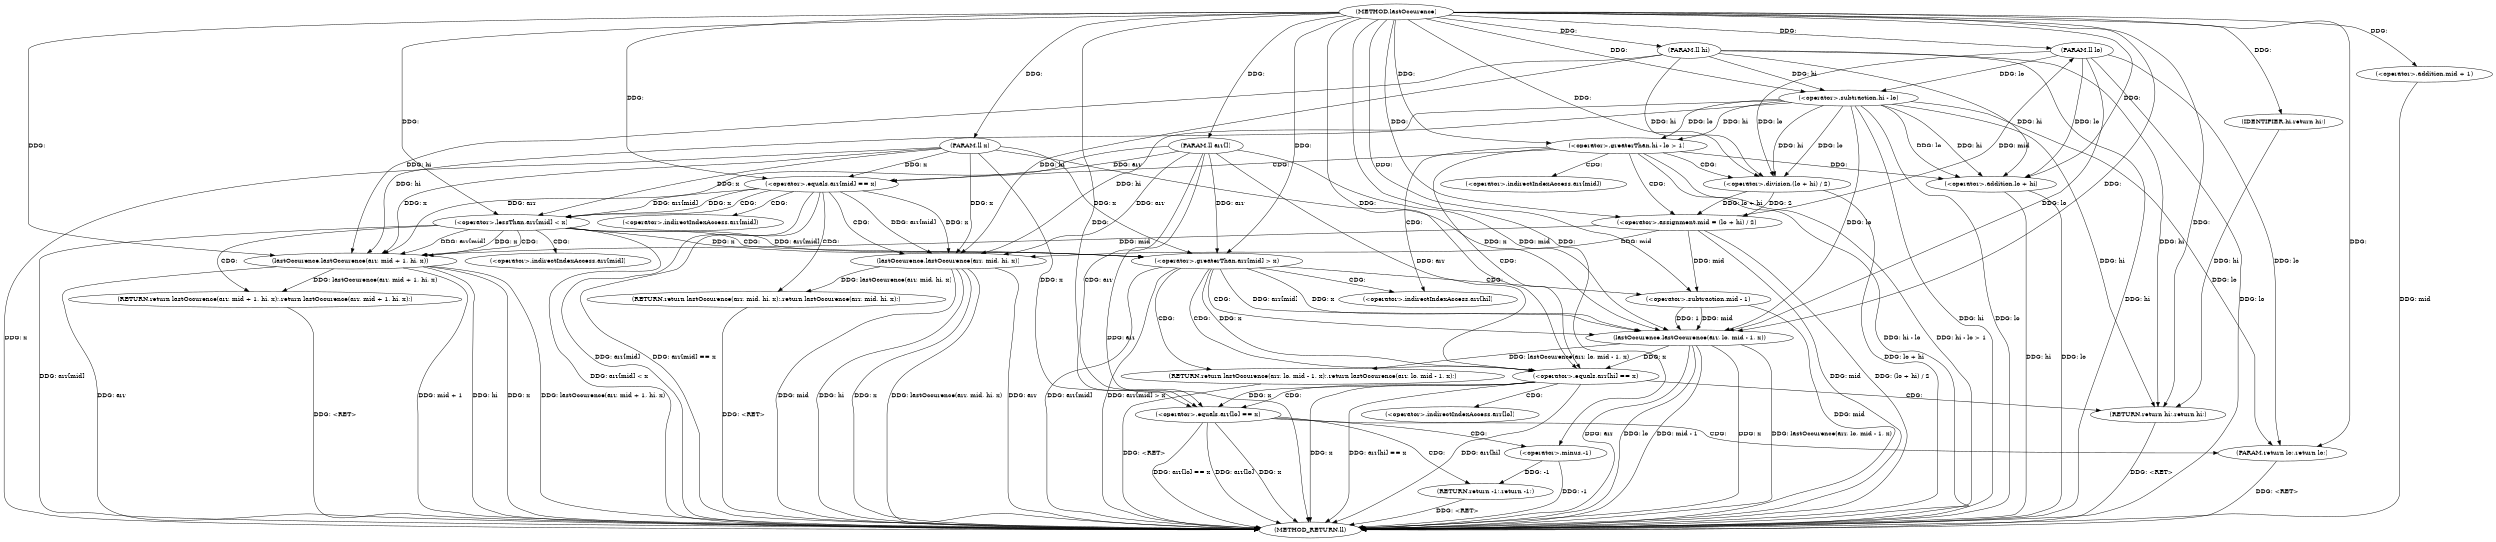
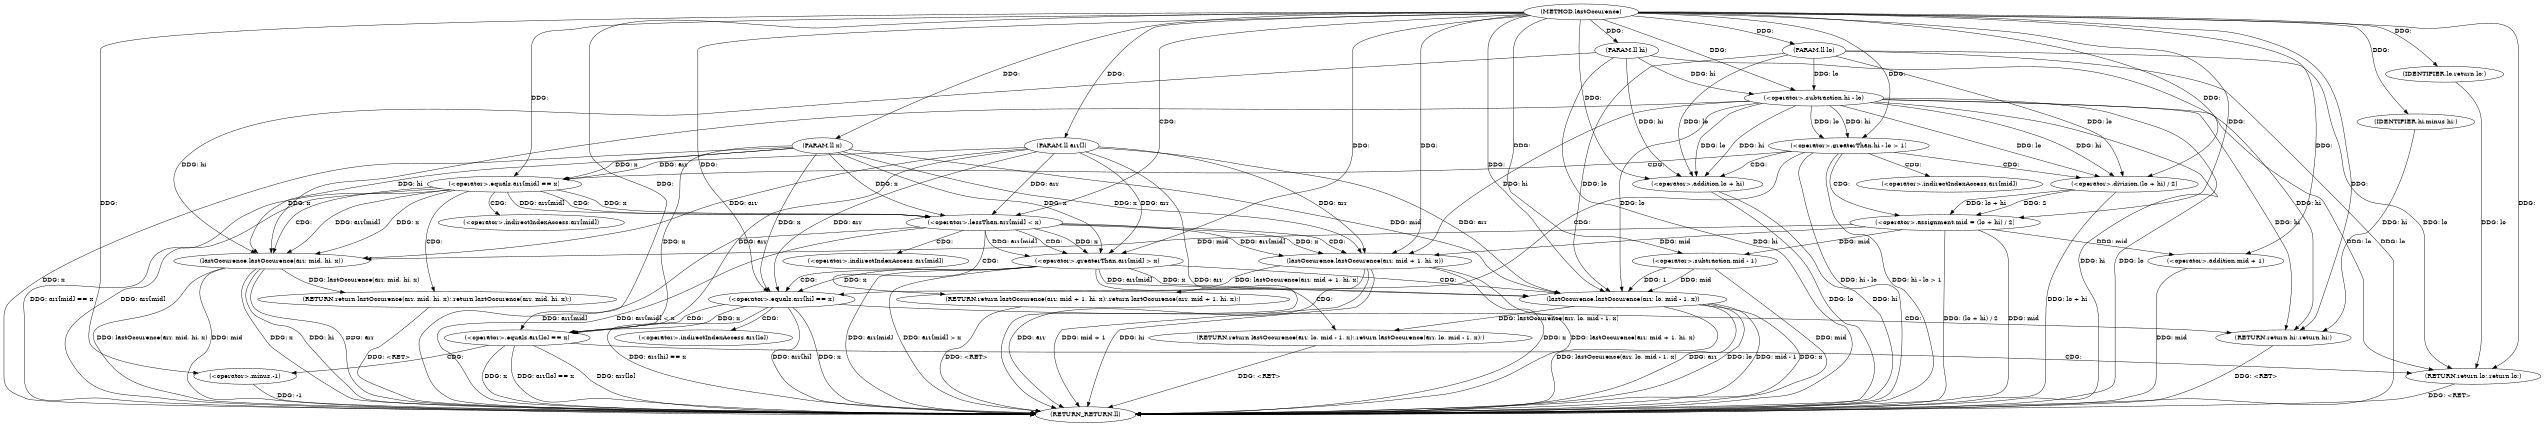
none -> (2445, 74)
(981, 113) -> none
(412, 122) -> (1169, 122)
(2284, 122) -> (2416, 122)
(1676, 136) -> none
(1840, 165) -> (1760, 165)
(1923, 174) -> (2081, 242)
none -> (1025, 183)
(1496, 242) -> (1406, 223)
(1535, 242) -> (1473, 223)
(1432, 278) -> none
(1099, 280) -> (753, 242)
(1428, 299) -> none
(1640, 356) -> (777, 218)
(2282, 453) -> (2473, 376)
(1486, 492) -> none
(1310, 530) -> (1086, 415)
